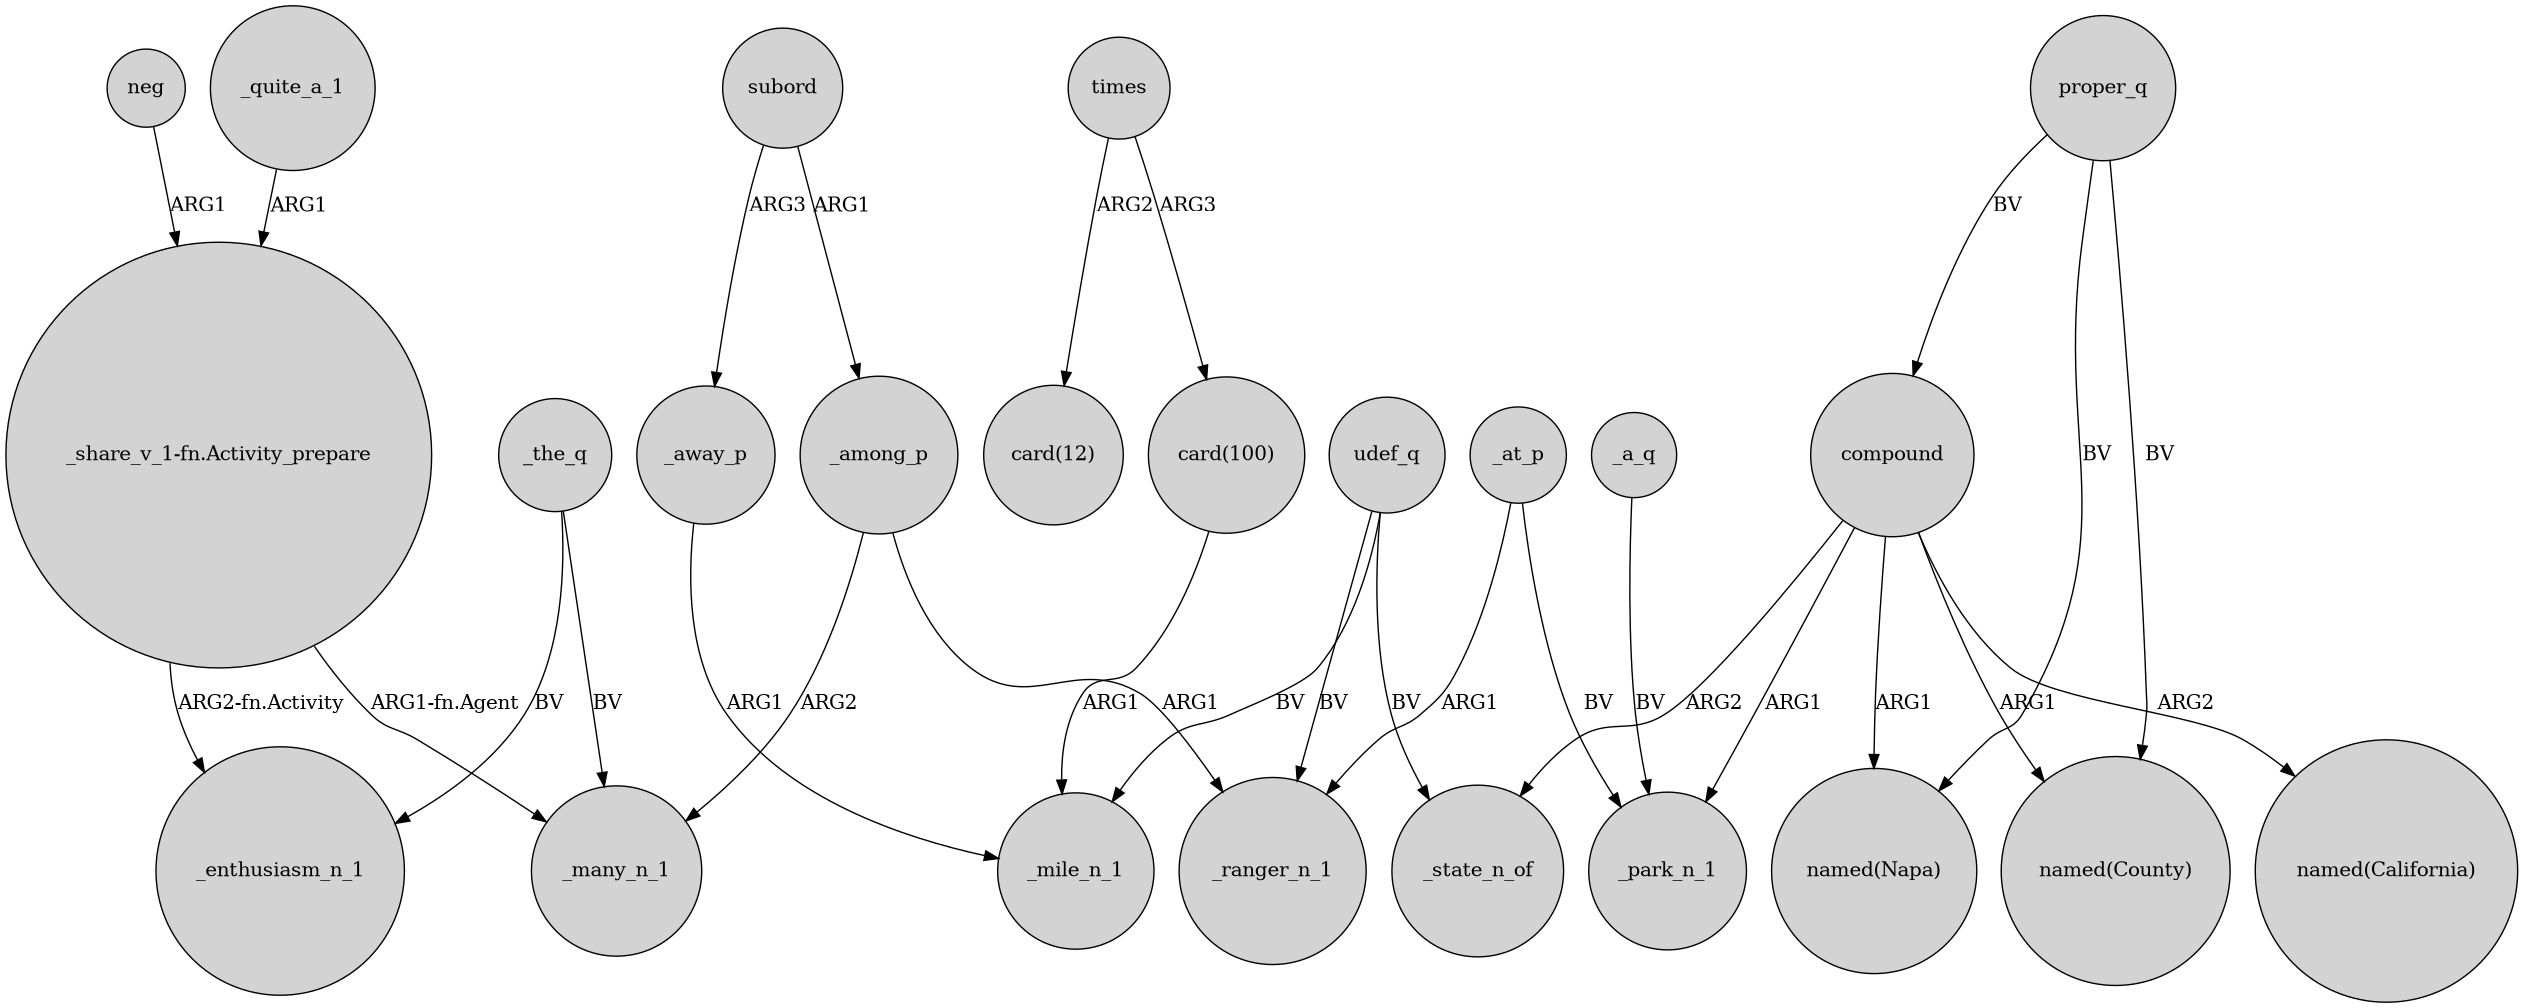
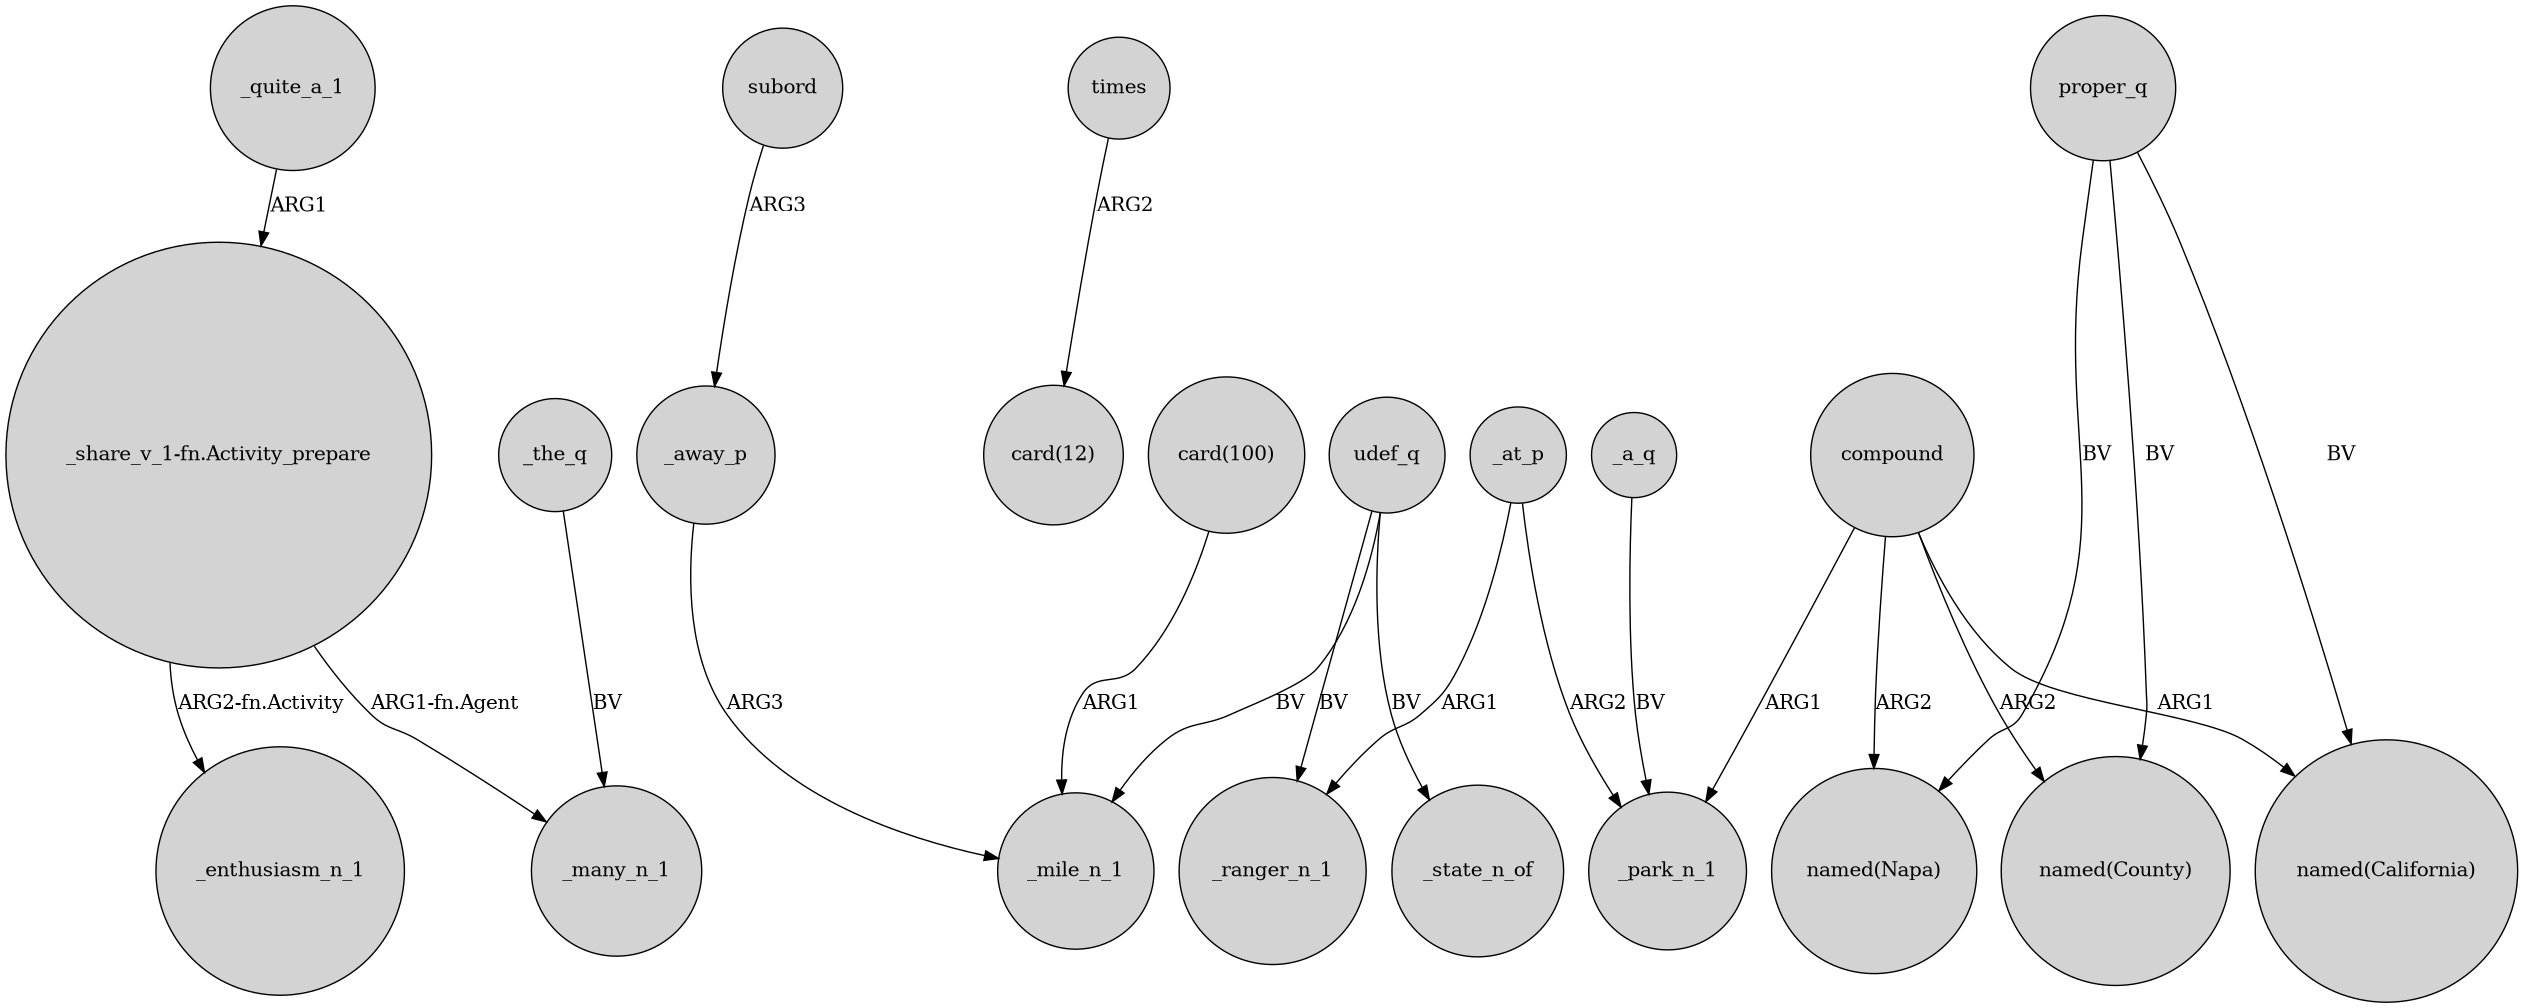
(146, 88) -> none
(1967, 239) -> (2254, 437)
(1170, 251) -> none
(879, 455) -> none
(1705, 681) -> none
(537, 691) -> none
(755, 704) -> (755, 704)
(1599, 704) -> (1599, 704)
(1904, 704) -> (1904, 704)
(2028, 704) -> (2028, 704)
(2186, 704) -> (2186, 704)
